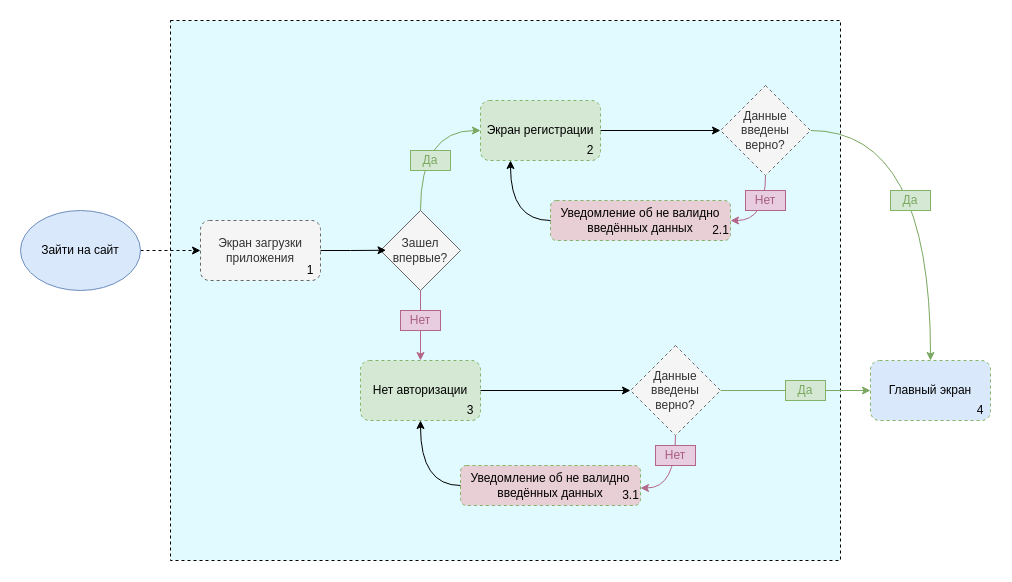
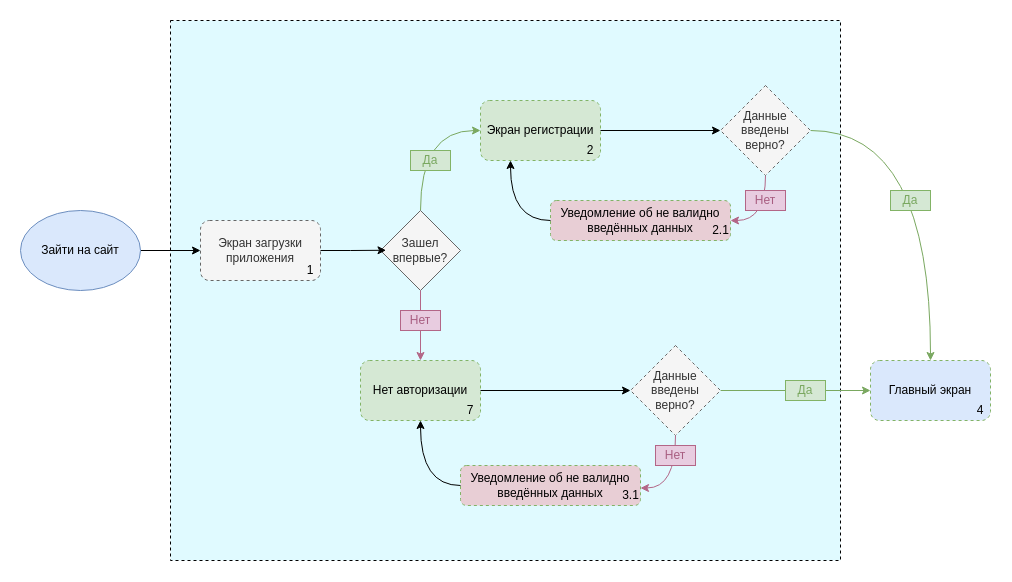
(168, 251) -> (168, 251)
(471, 411) -> (471, 411)
